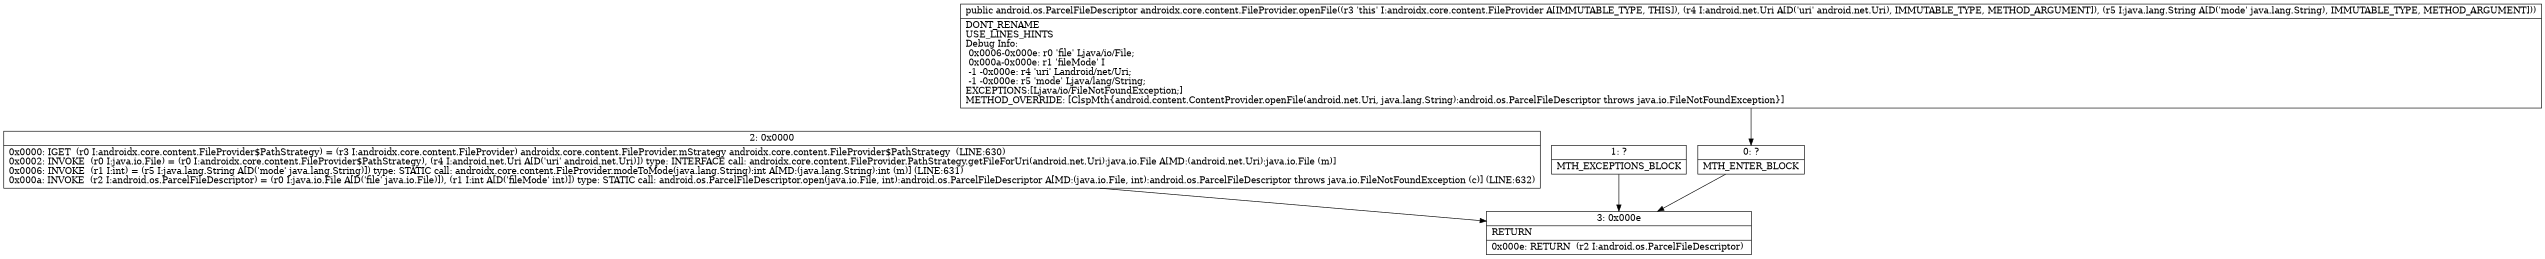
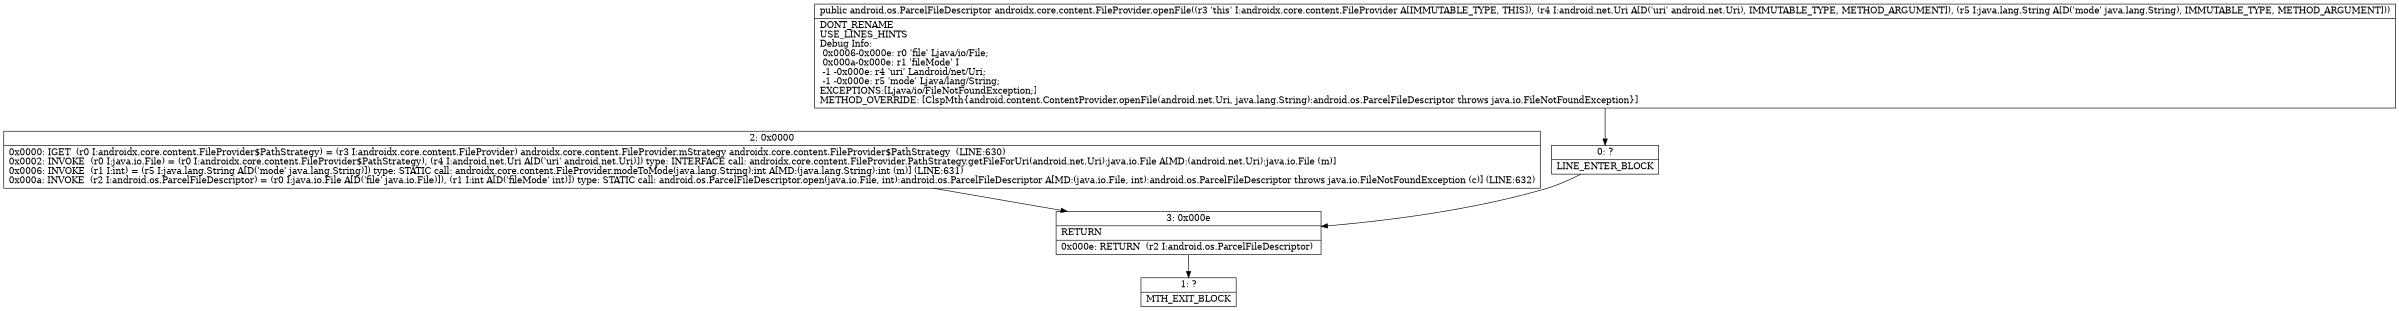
(1619, 167) -> (1189, 299)
(1751, 167) -> (1605, 167)
(1619, 190) -> (1189, 263)
